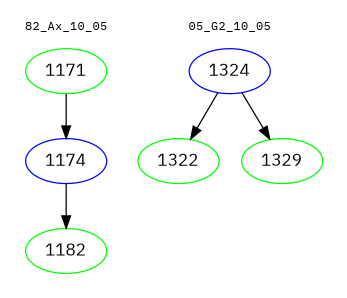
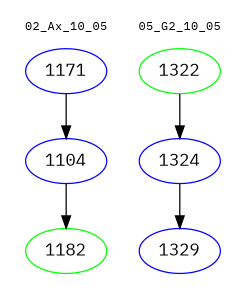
(67, 27) -> (67, 27)
(66, 71) -> (66, 71)
(207, 110) -> (180, 110)
(66, 161) -> (66, 161)
(282, 161) -> (180, 251)
